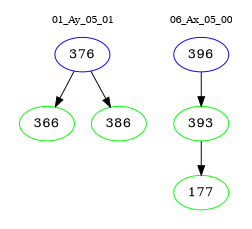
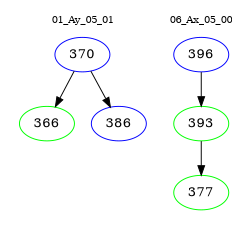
(82, 55) -> (82, 55)
(119, 124) -> (119, 124)
(201, 193) -> (201, 193)
